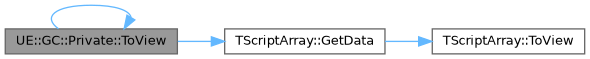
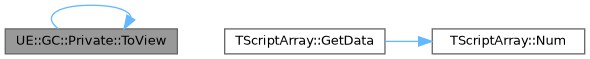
(194, 41) -> none
(508, 41) -> (508, 41)
